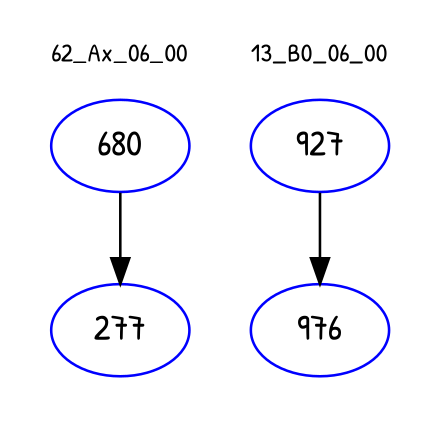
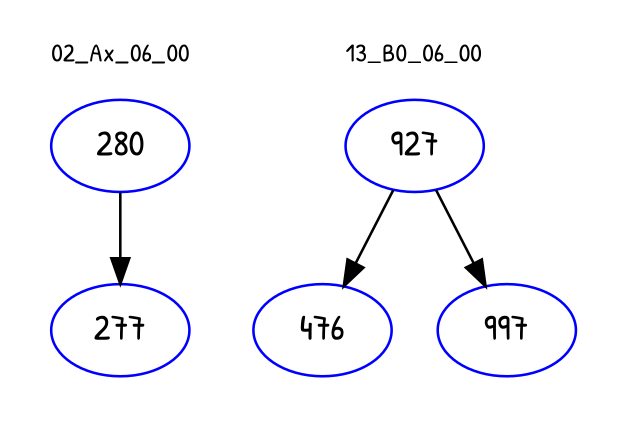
(120, 55) -> (122, 55)
(120, 146) -> (120, 146)
(320, 330) -> (323, 330)
none -> (507, 330)
